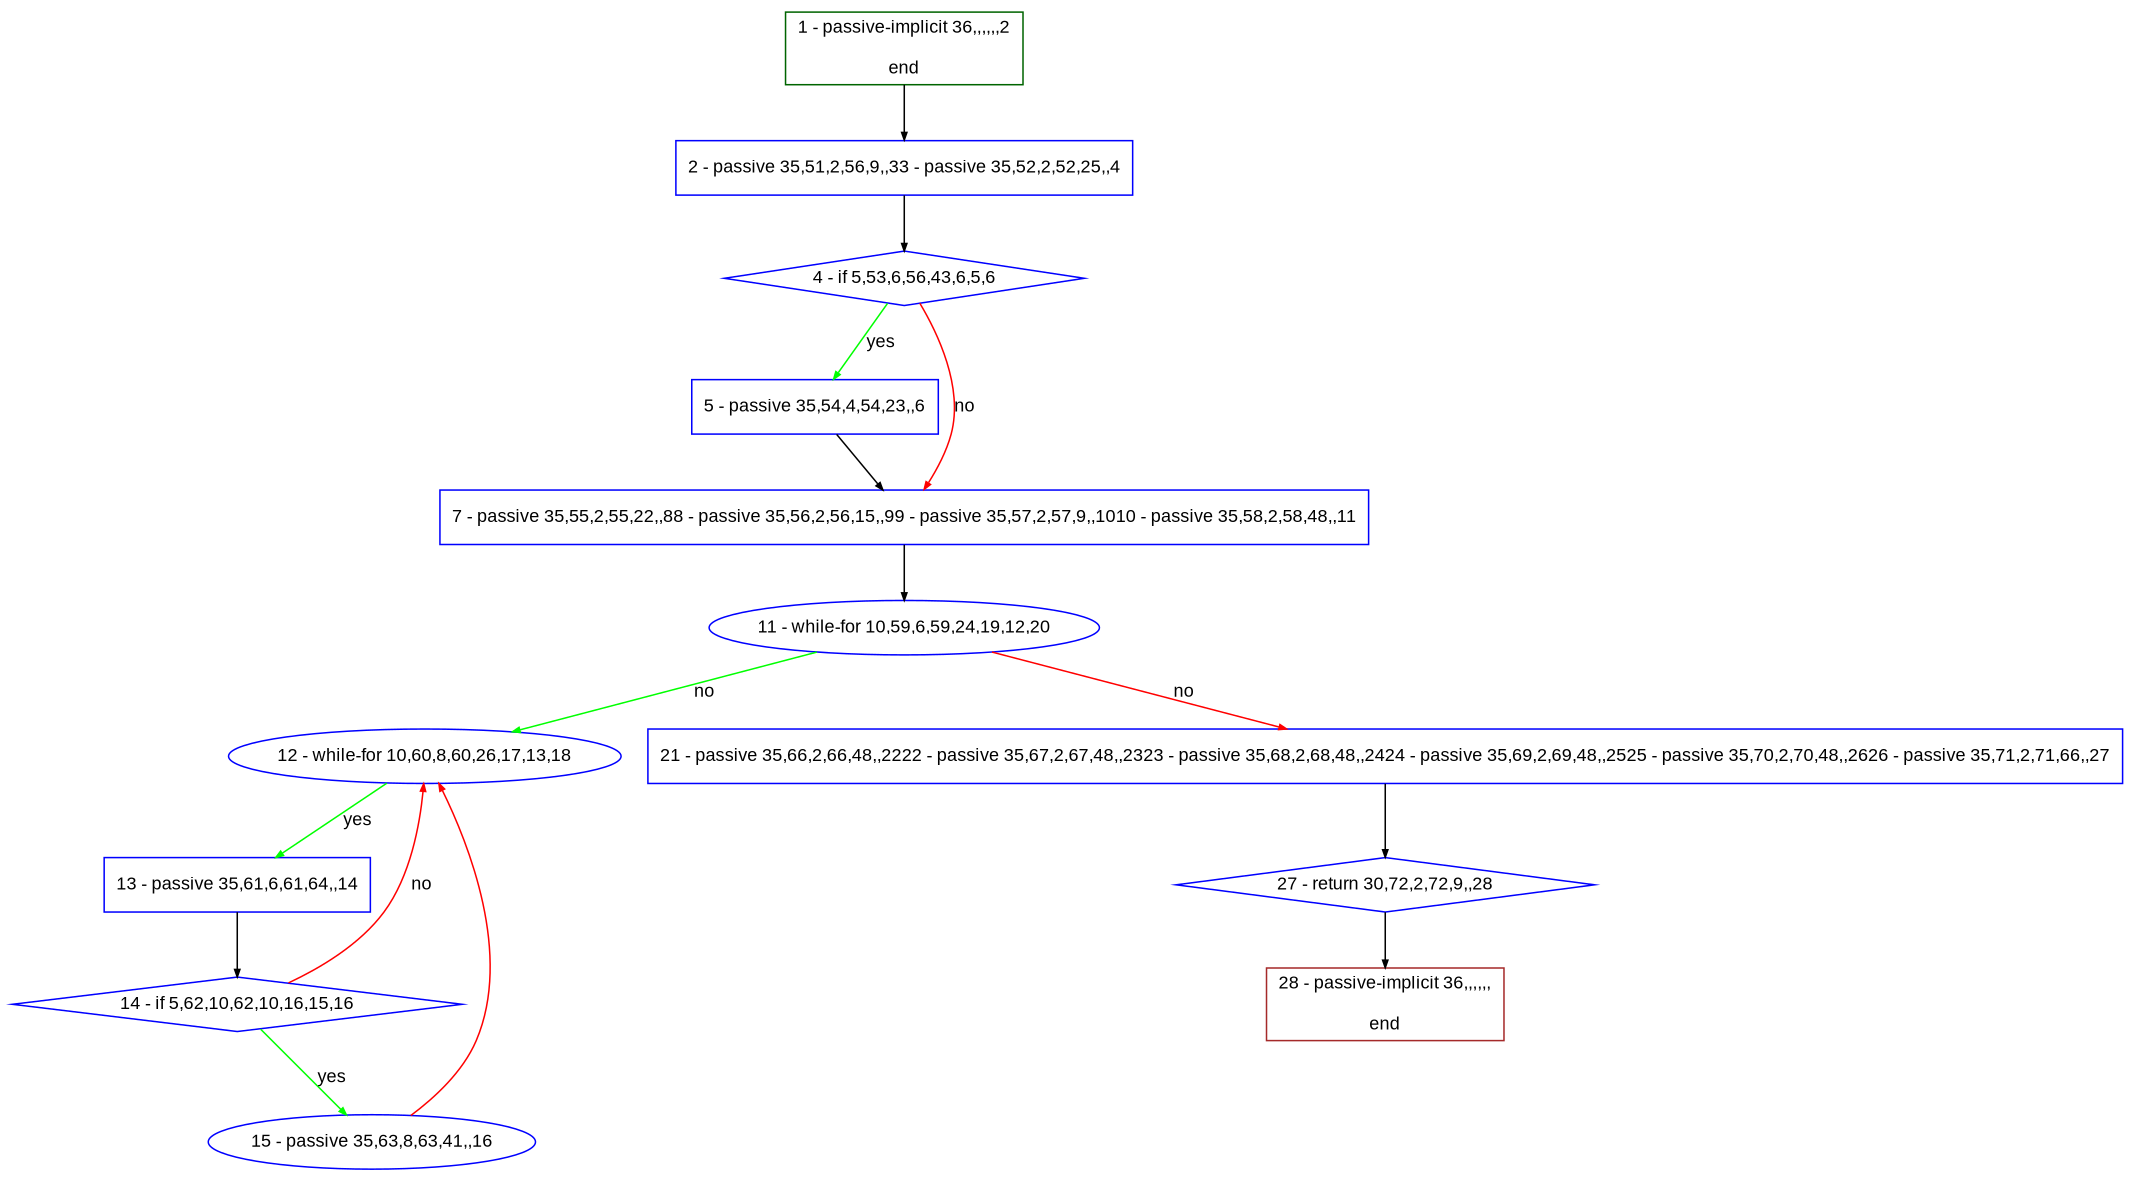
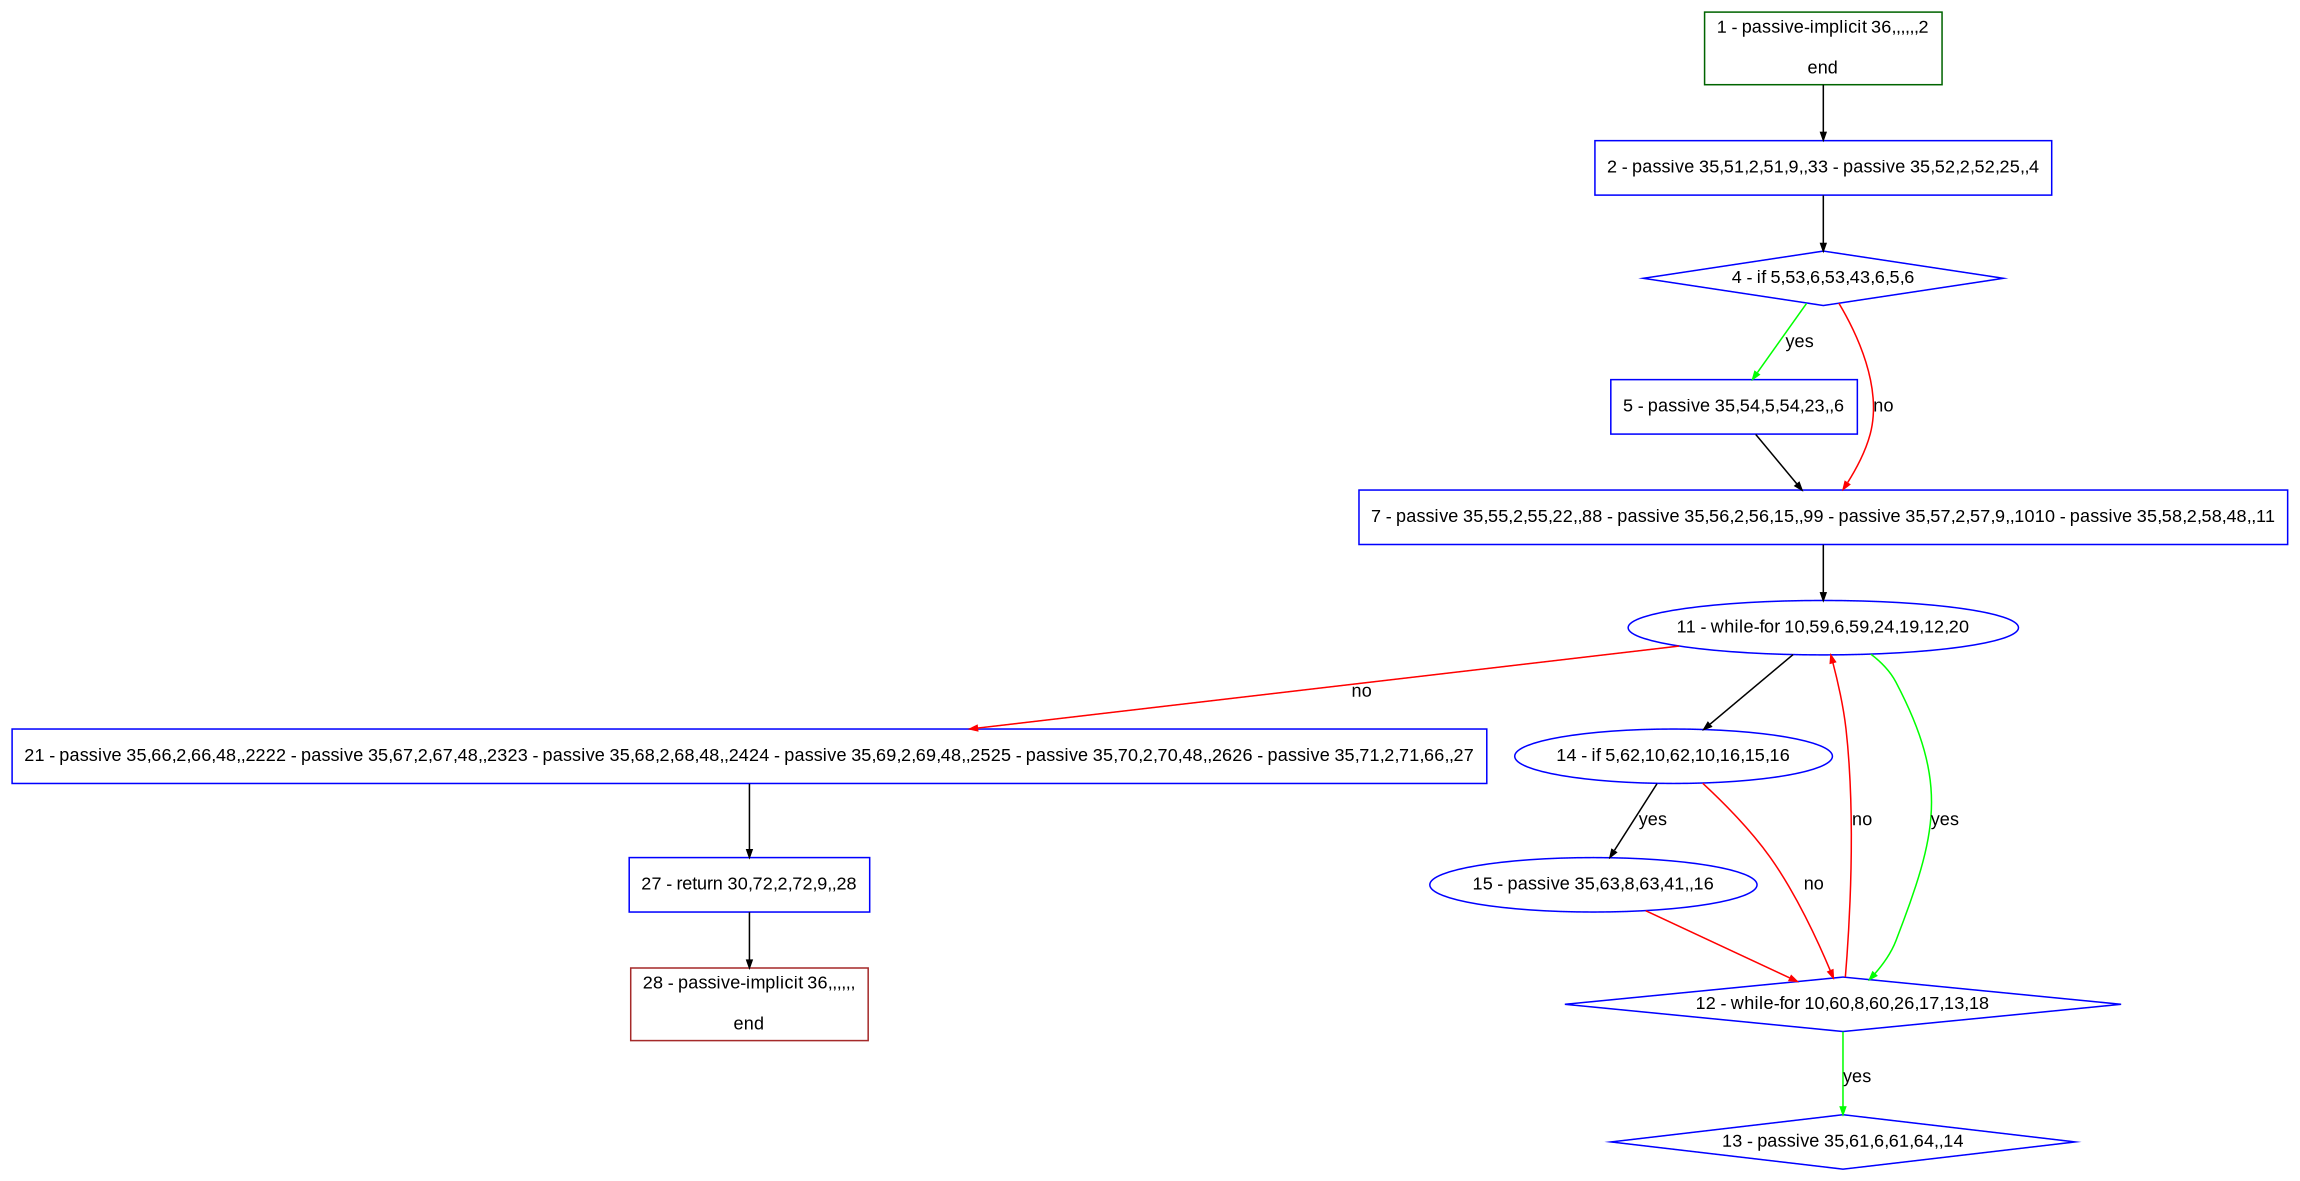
(904, 168) -> (1823, 168)
(904, 278) -> (1823, 278)
(815, 407) -> (1734, 407)
(705, 692) -> (1945, 821)
(425, 756) -> (1843, 1004)
none -> (1851, 819)
(237, 885) -> (1843, 1142)
(1385, 885) -> (749, 885)
(237, 941) -> (1752, 689)
(237, 1004) -> (1674, 756)
(301, 1069) -> (1636, 817)
